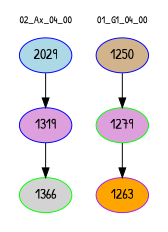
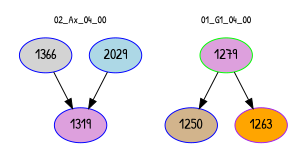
(122, 86) -> (211, 86)
(46, 155) -> (61, 86)
(46, 195) -> (46, 55)
